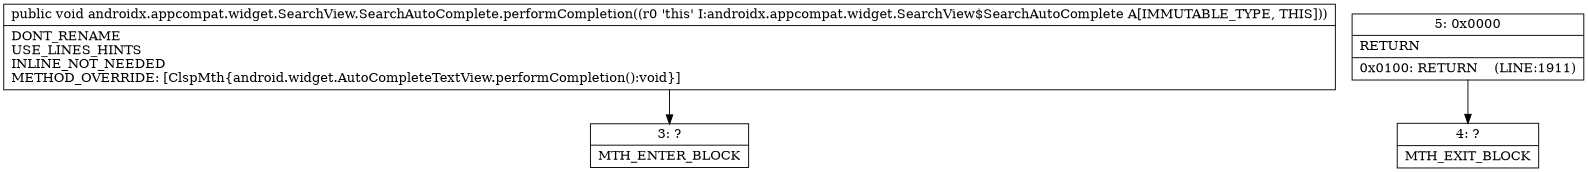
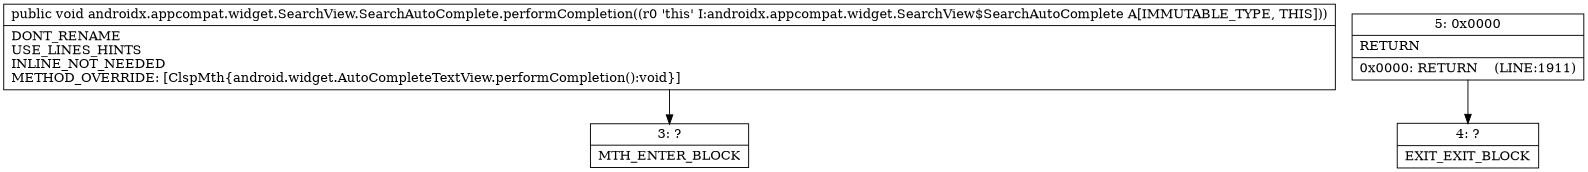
(1468, 68) -> (1468, 68)
(1468, 156) -> (1467, 156)
